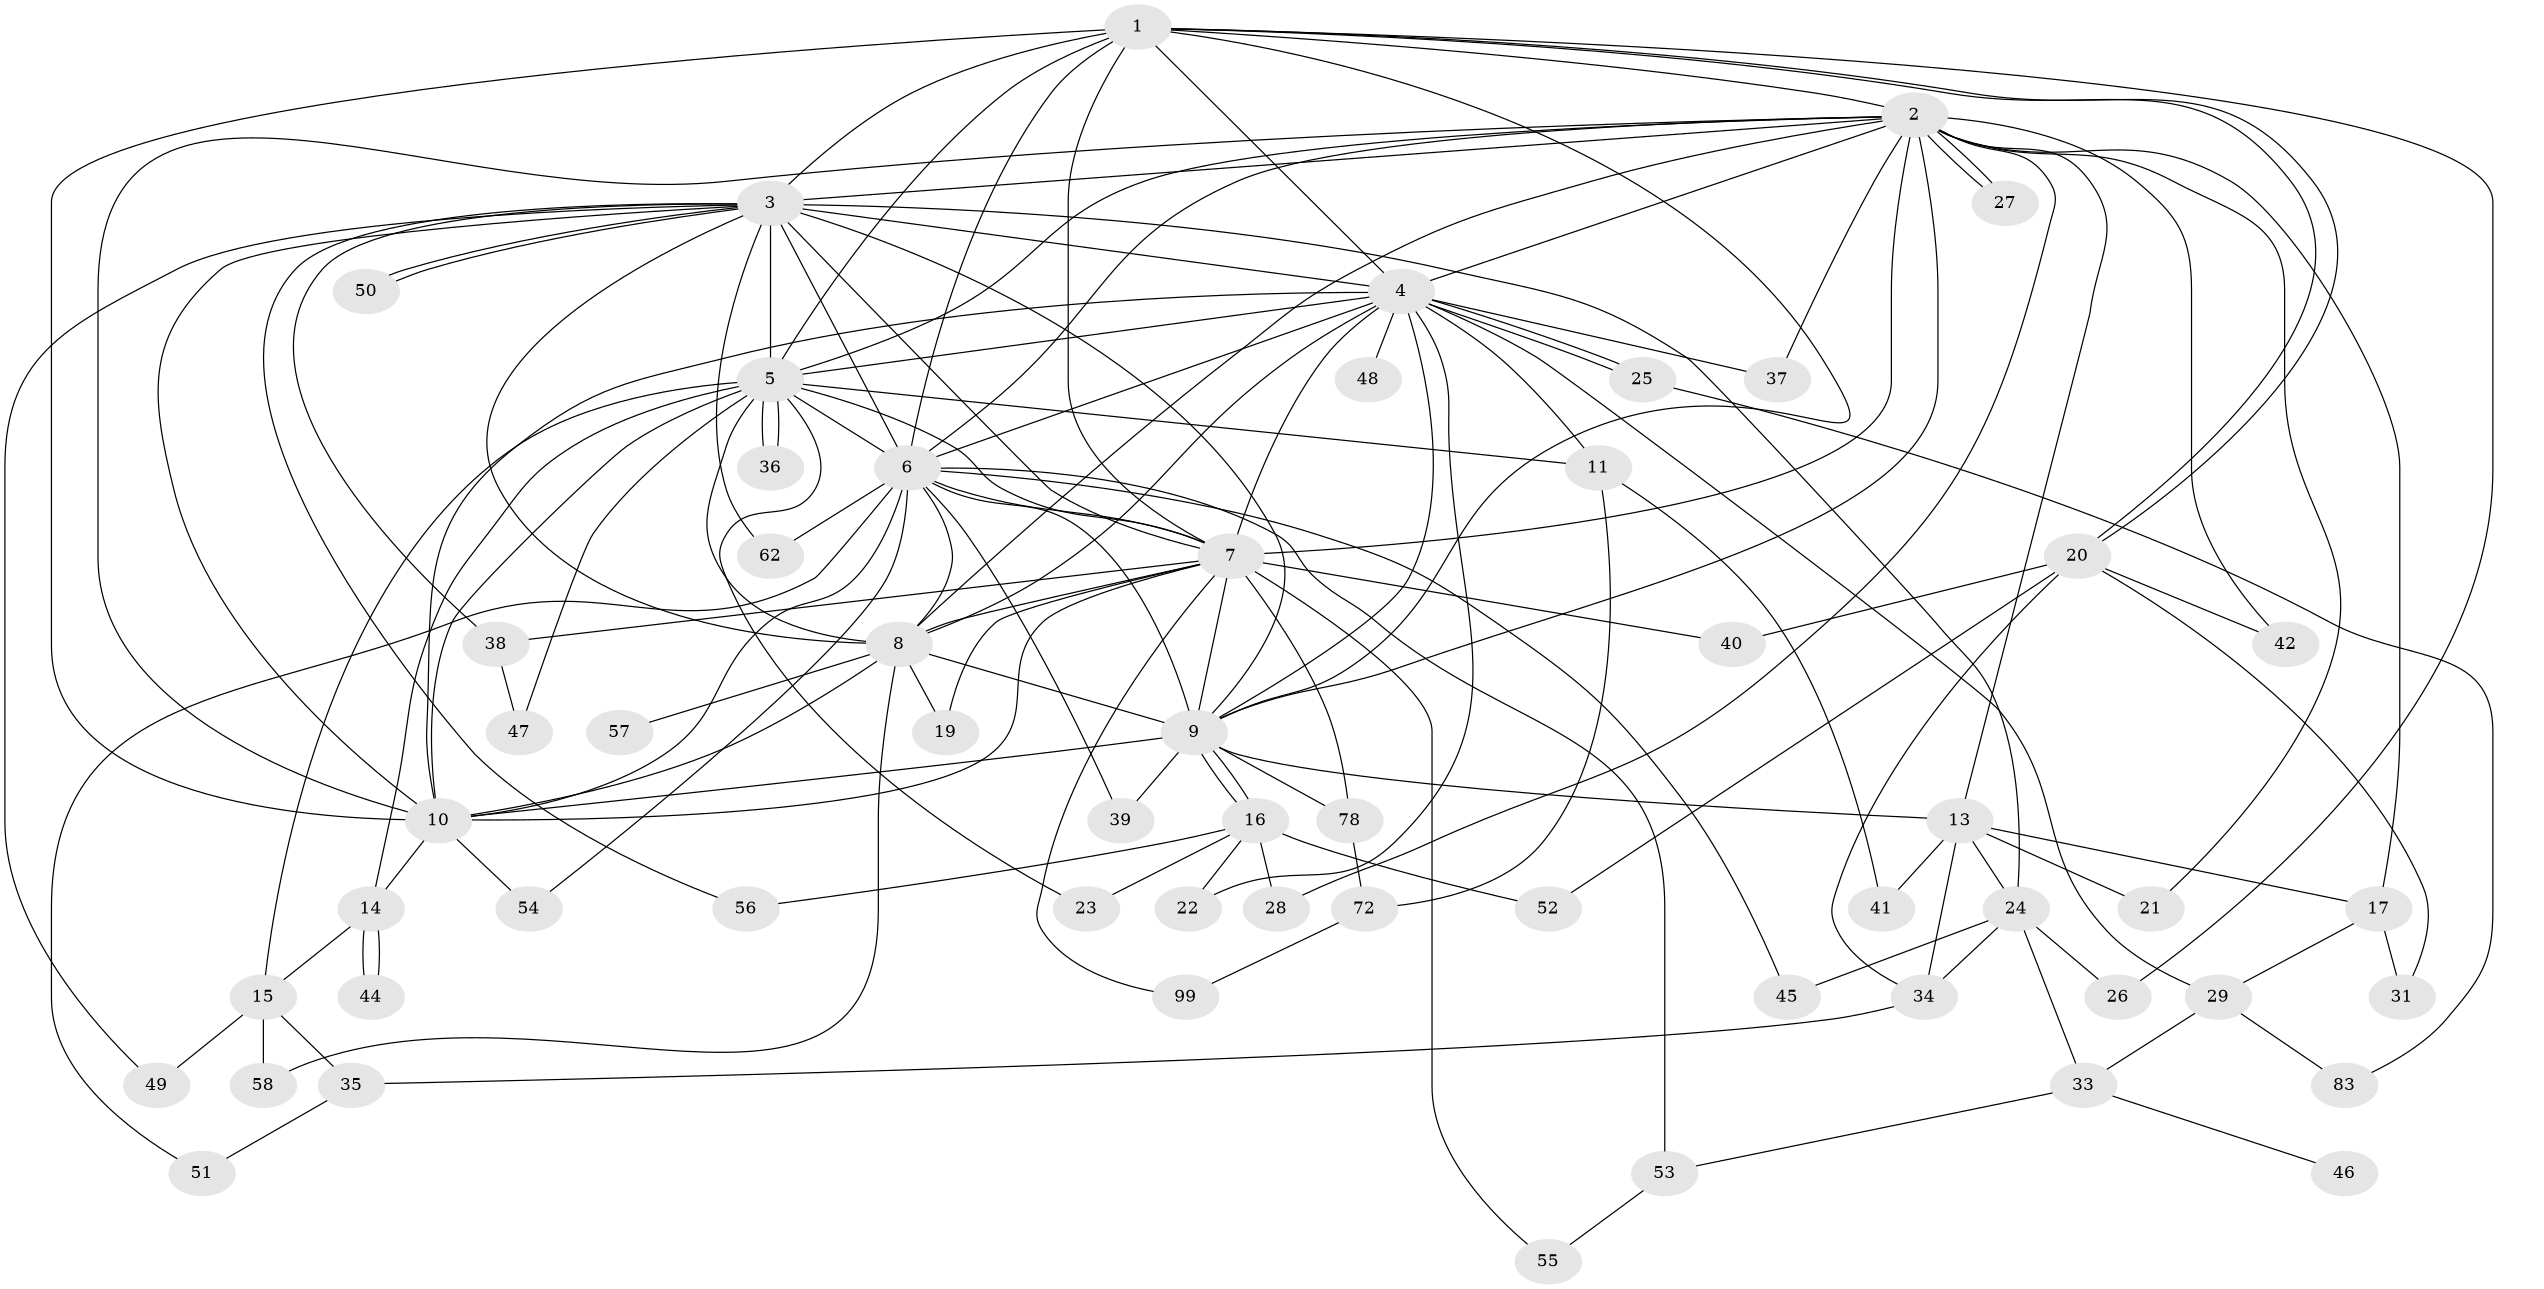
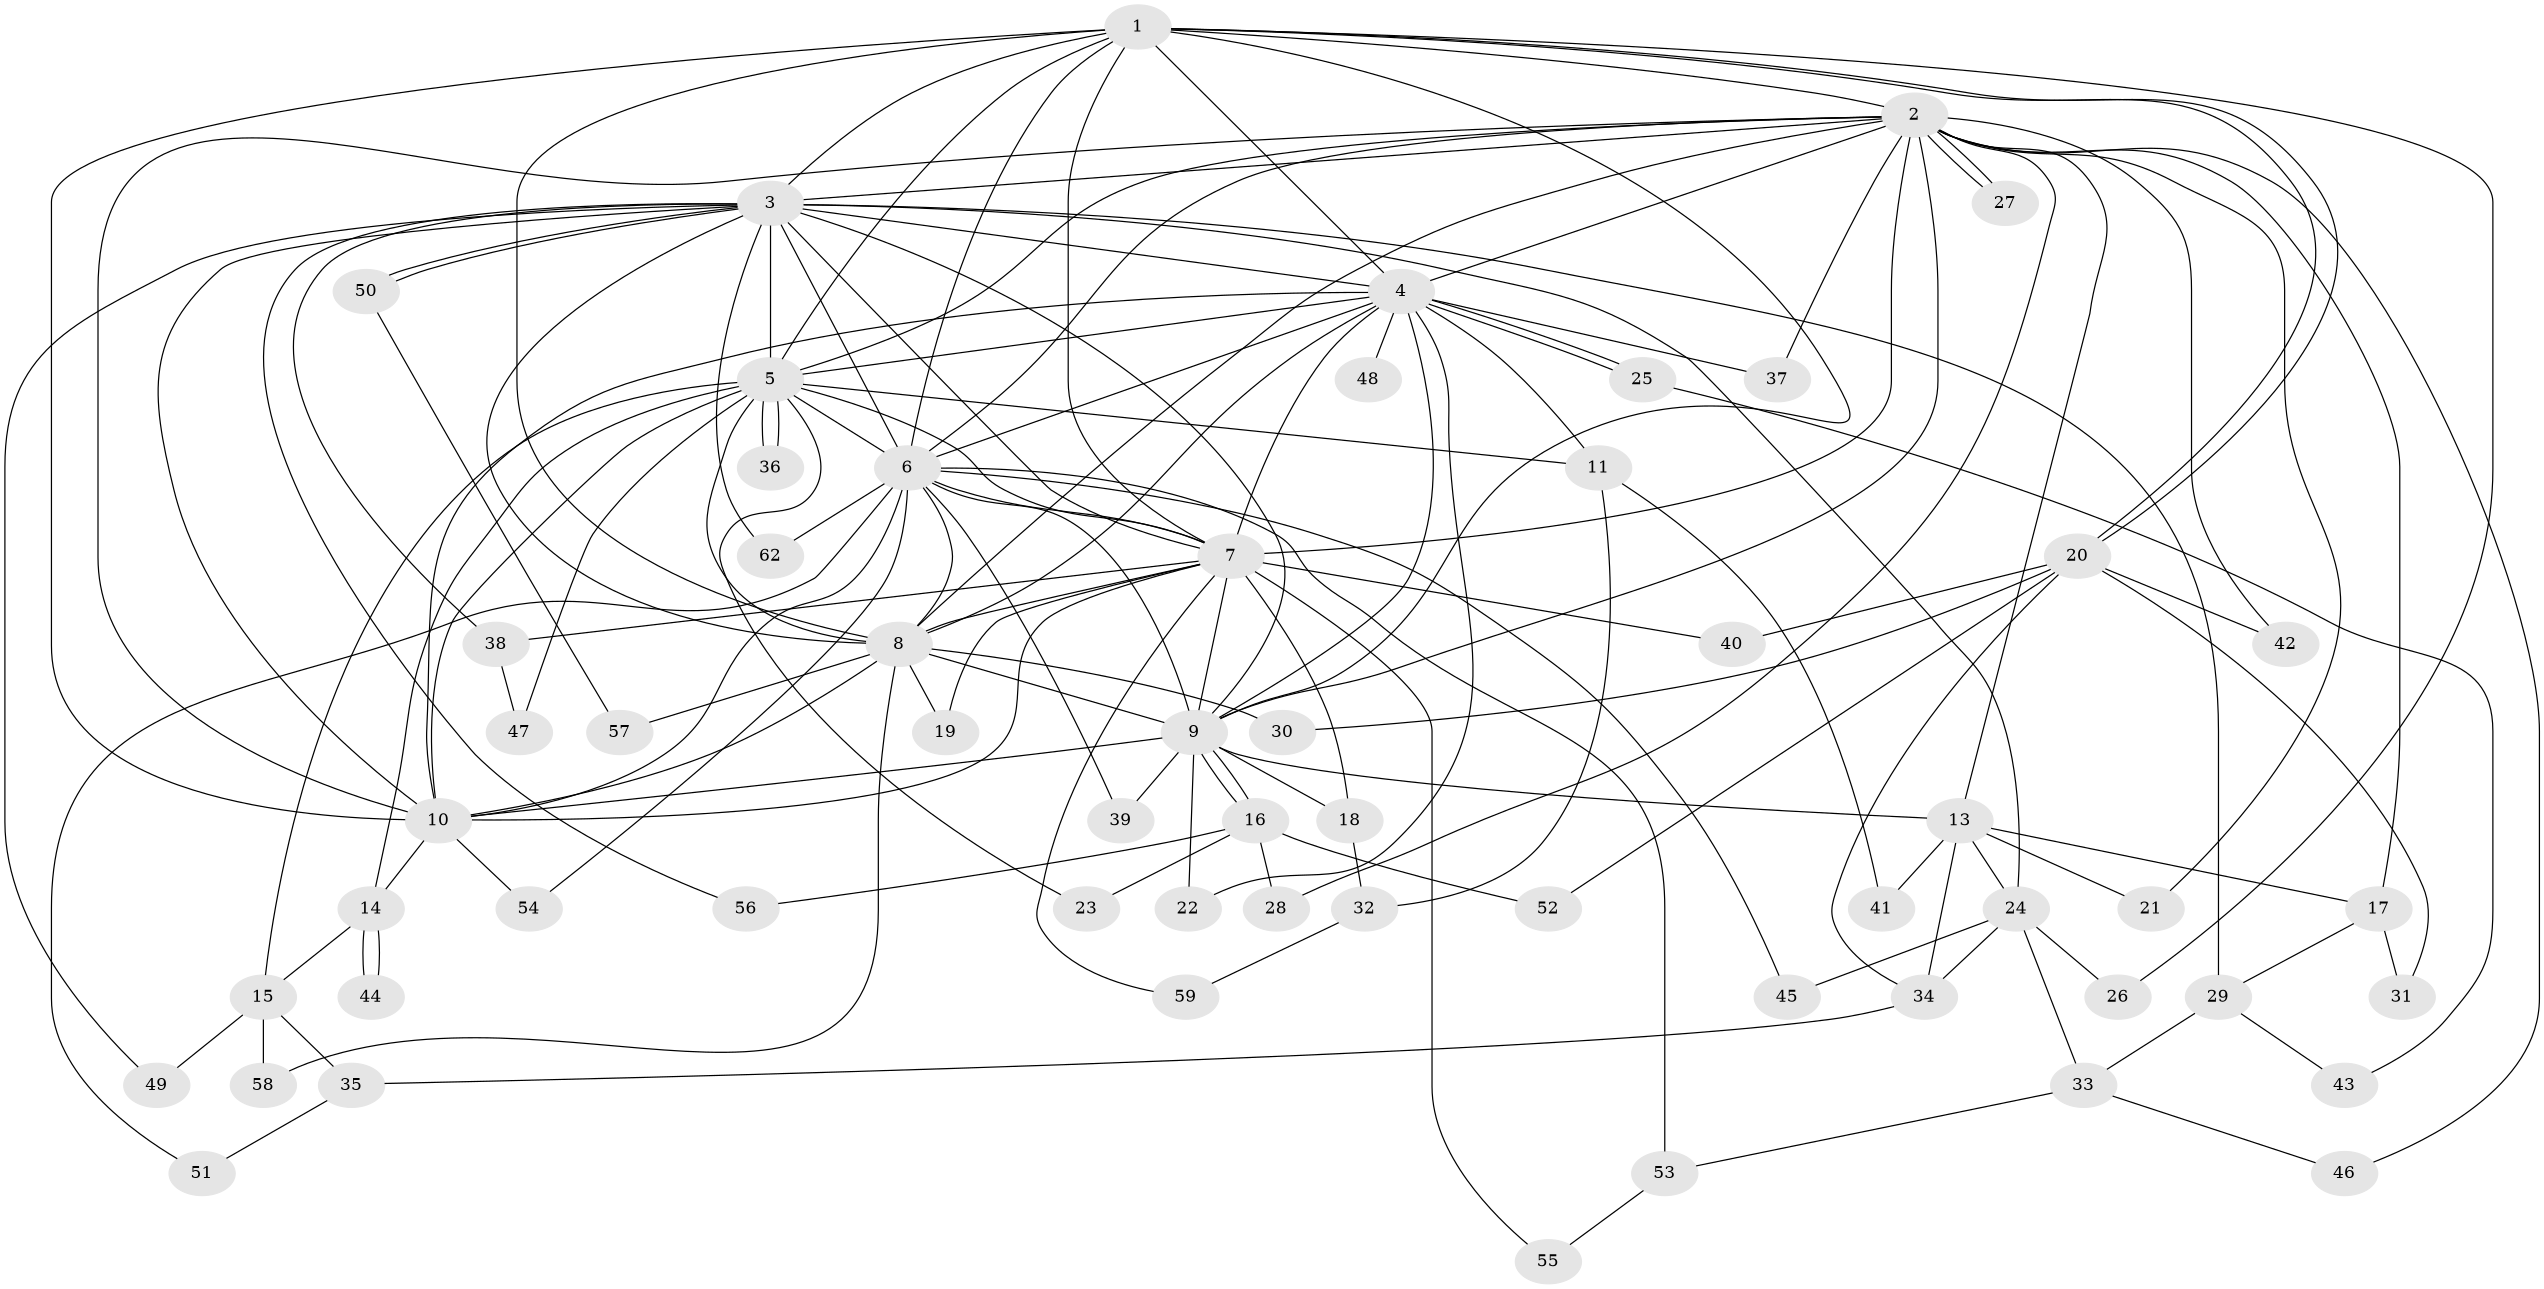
none -> (548, 153)
none -> (2470, 478)
none -> (491, 513)
(1840, 584) -> (1744, 309)
none -> (1283, 733)
(1350, 821) -> (1350, 821)
(1222, 865) -> (1191, 821)
(1365, 909) -> (1365, 909)
(1186, 997) -> (1186, 997)
(2345, 1085) -> (2345, 1085)
